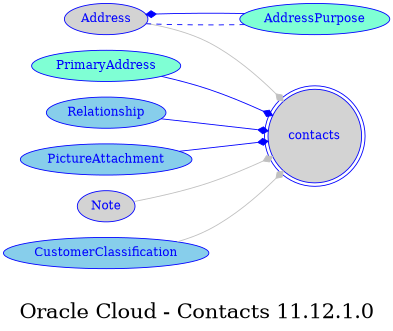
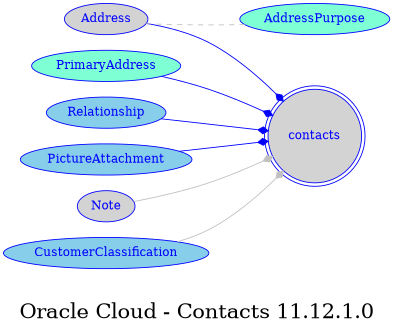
(201, 13) -> none
(195, 25) -> (195, 25)
(217, 47) -> (217, 47)
